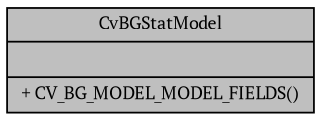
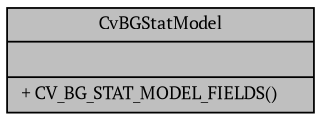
(161, 94) -> (150, 94)
